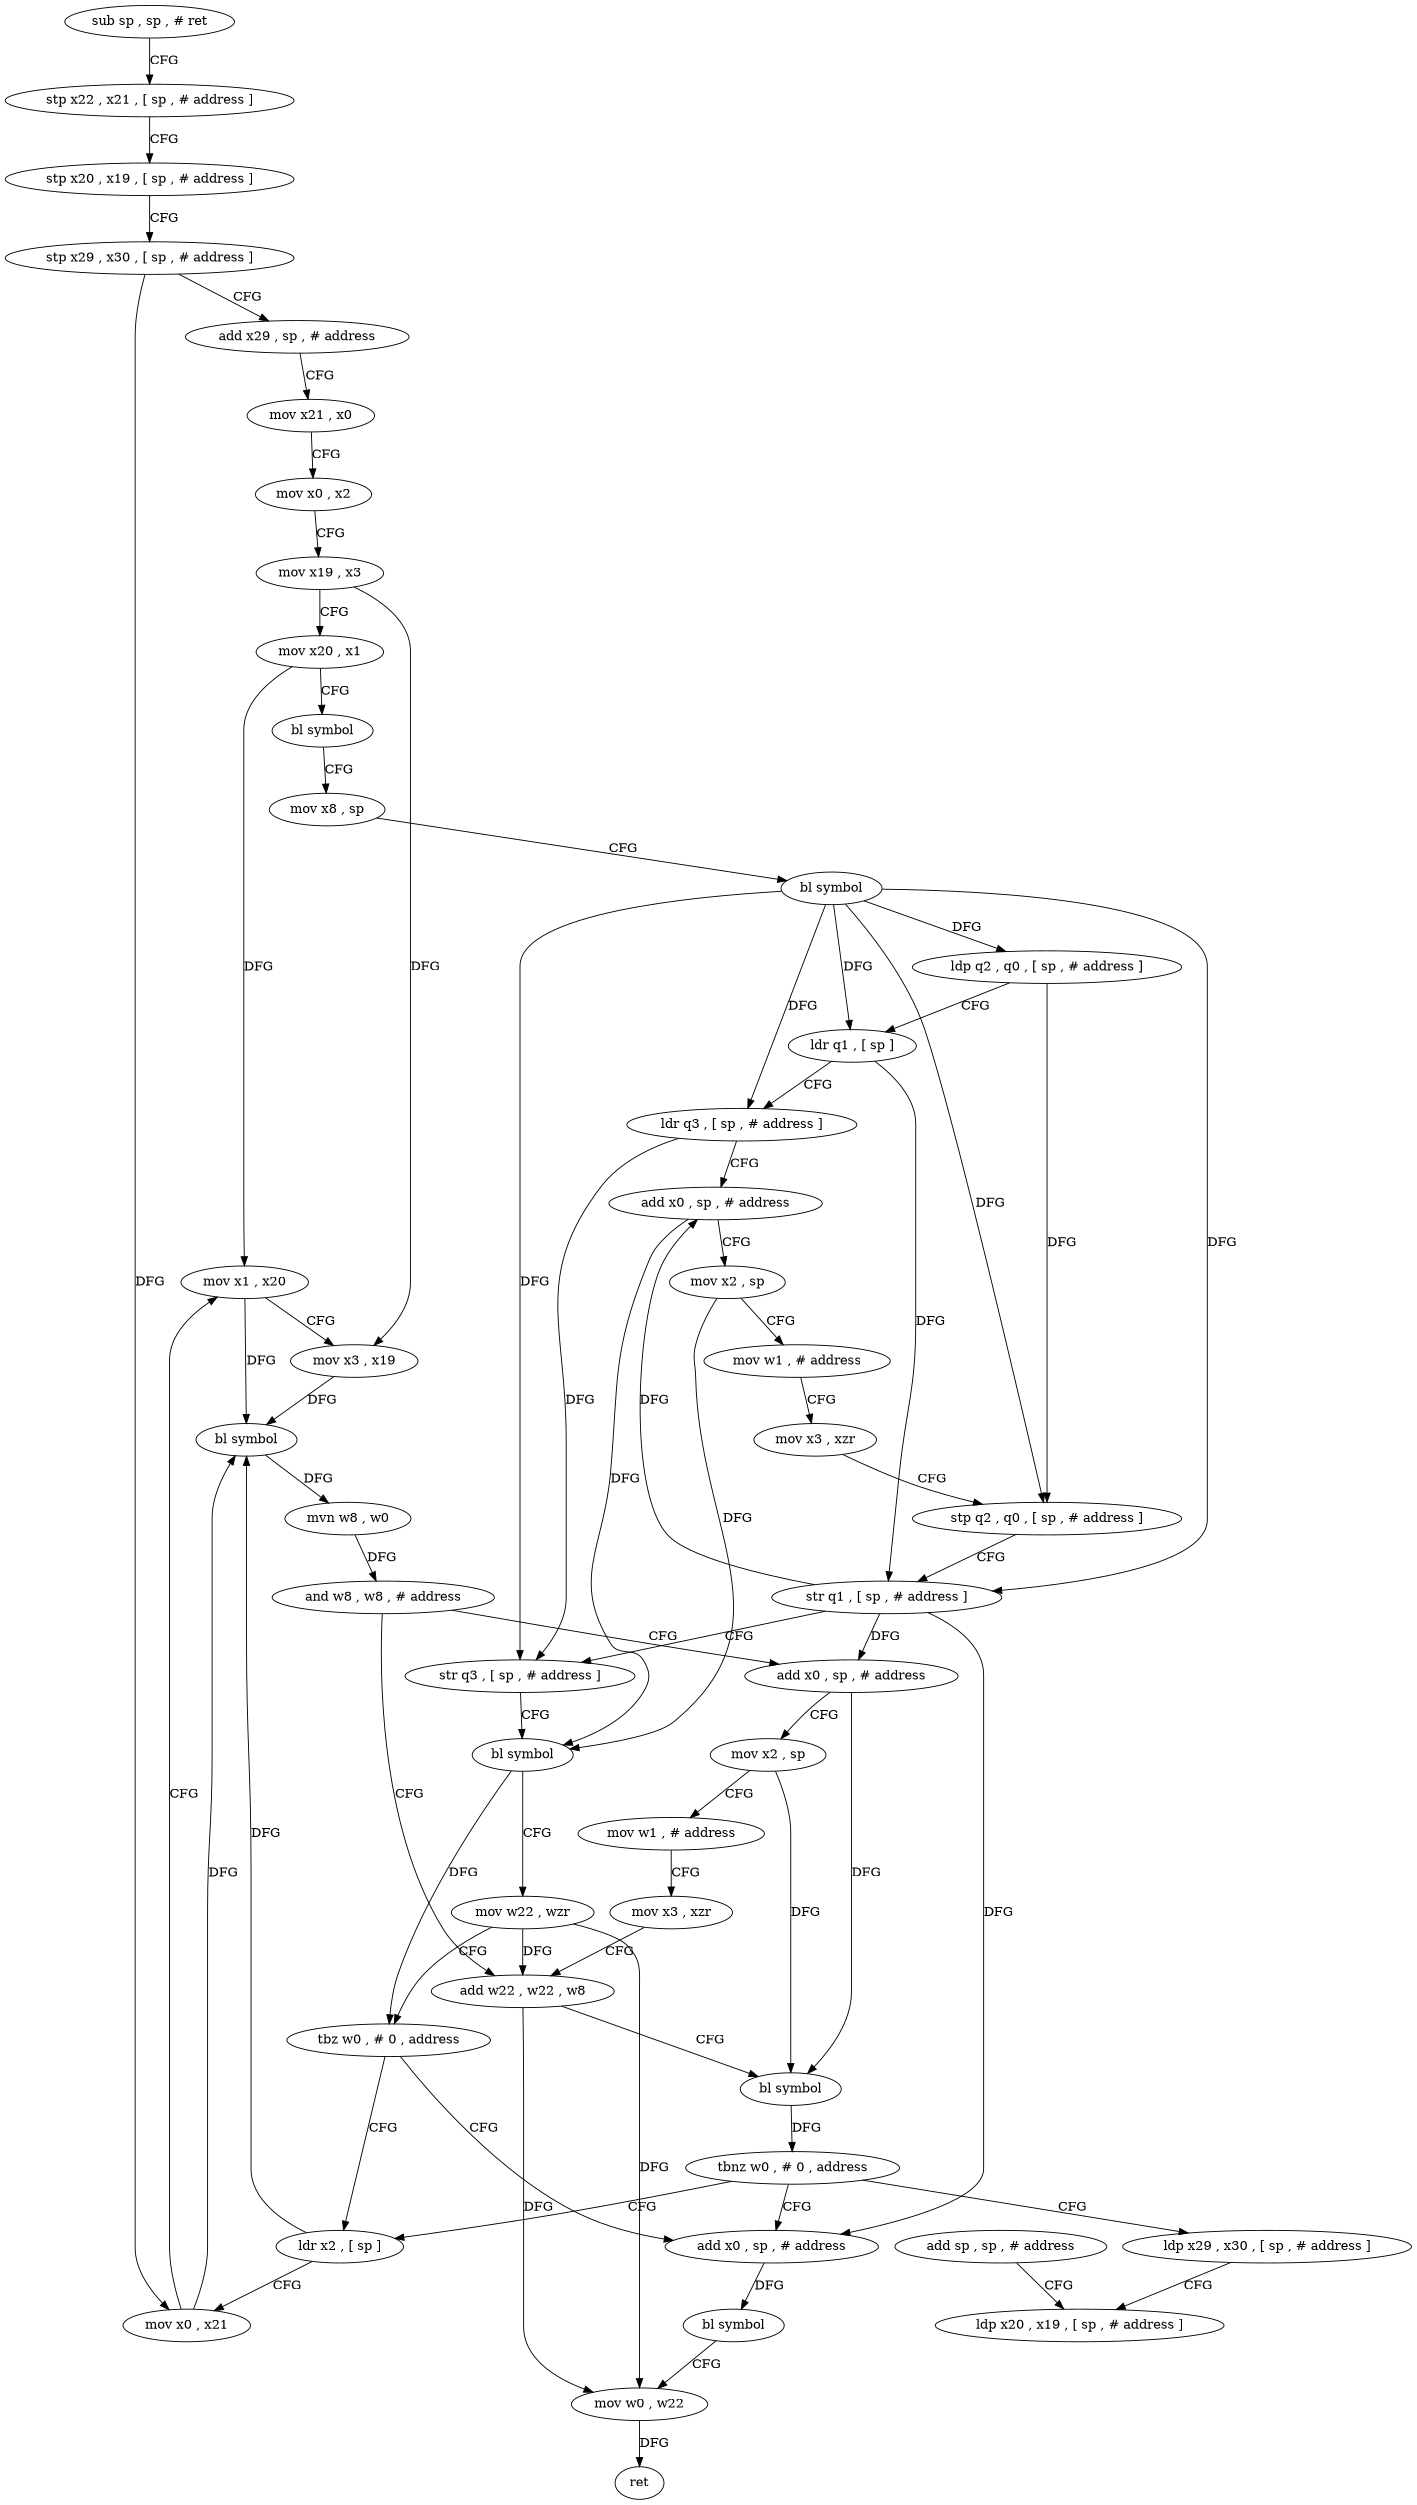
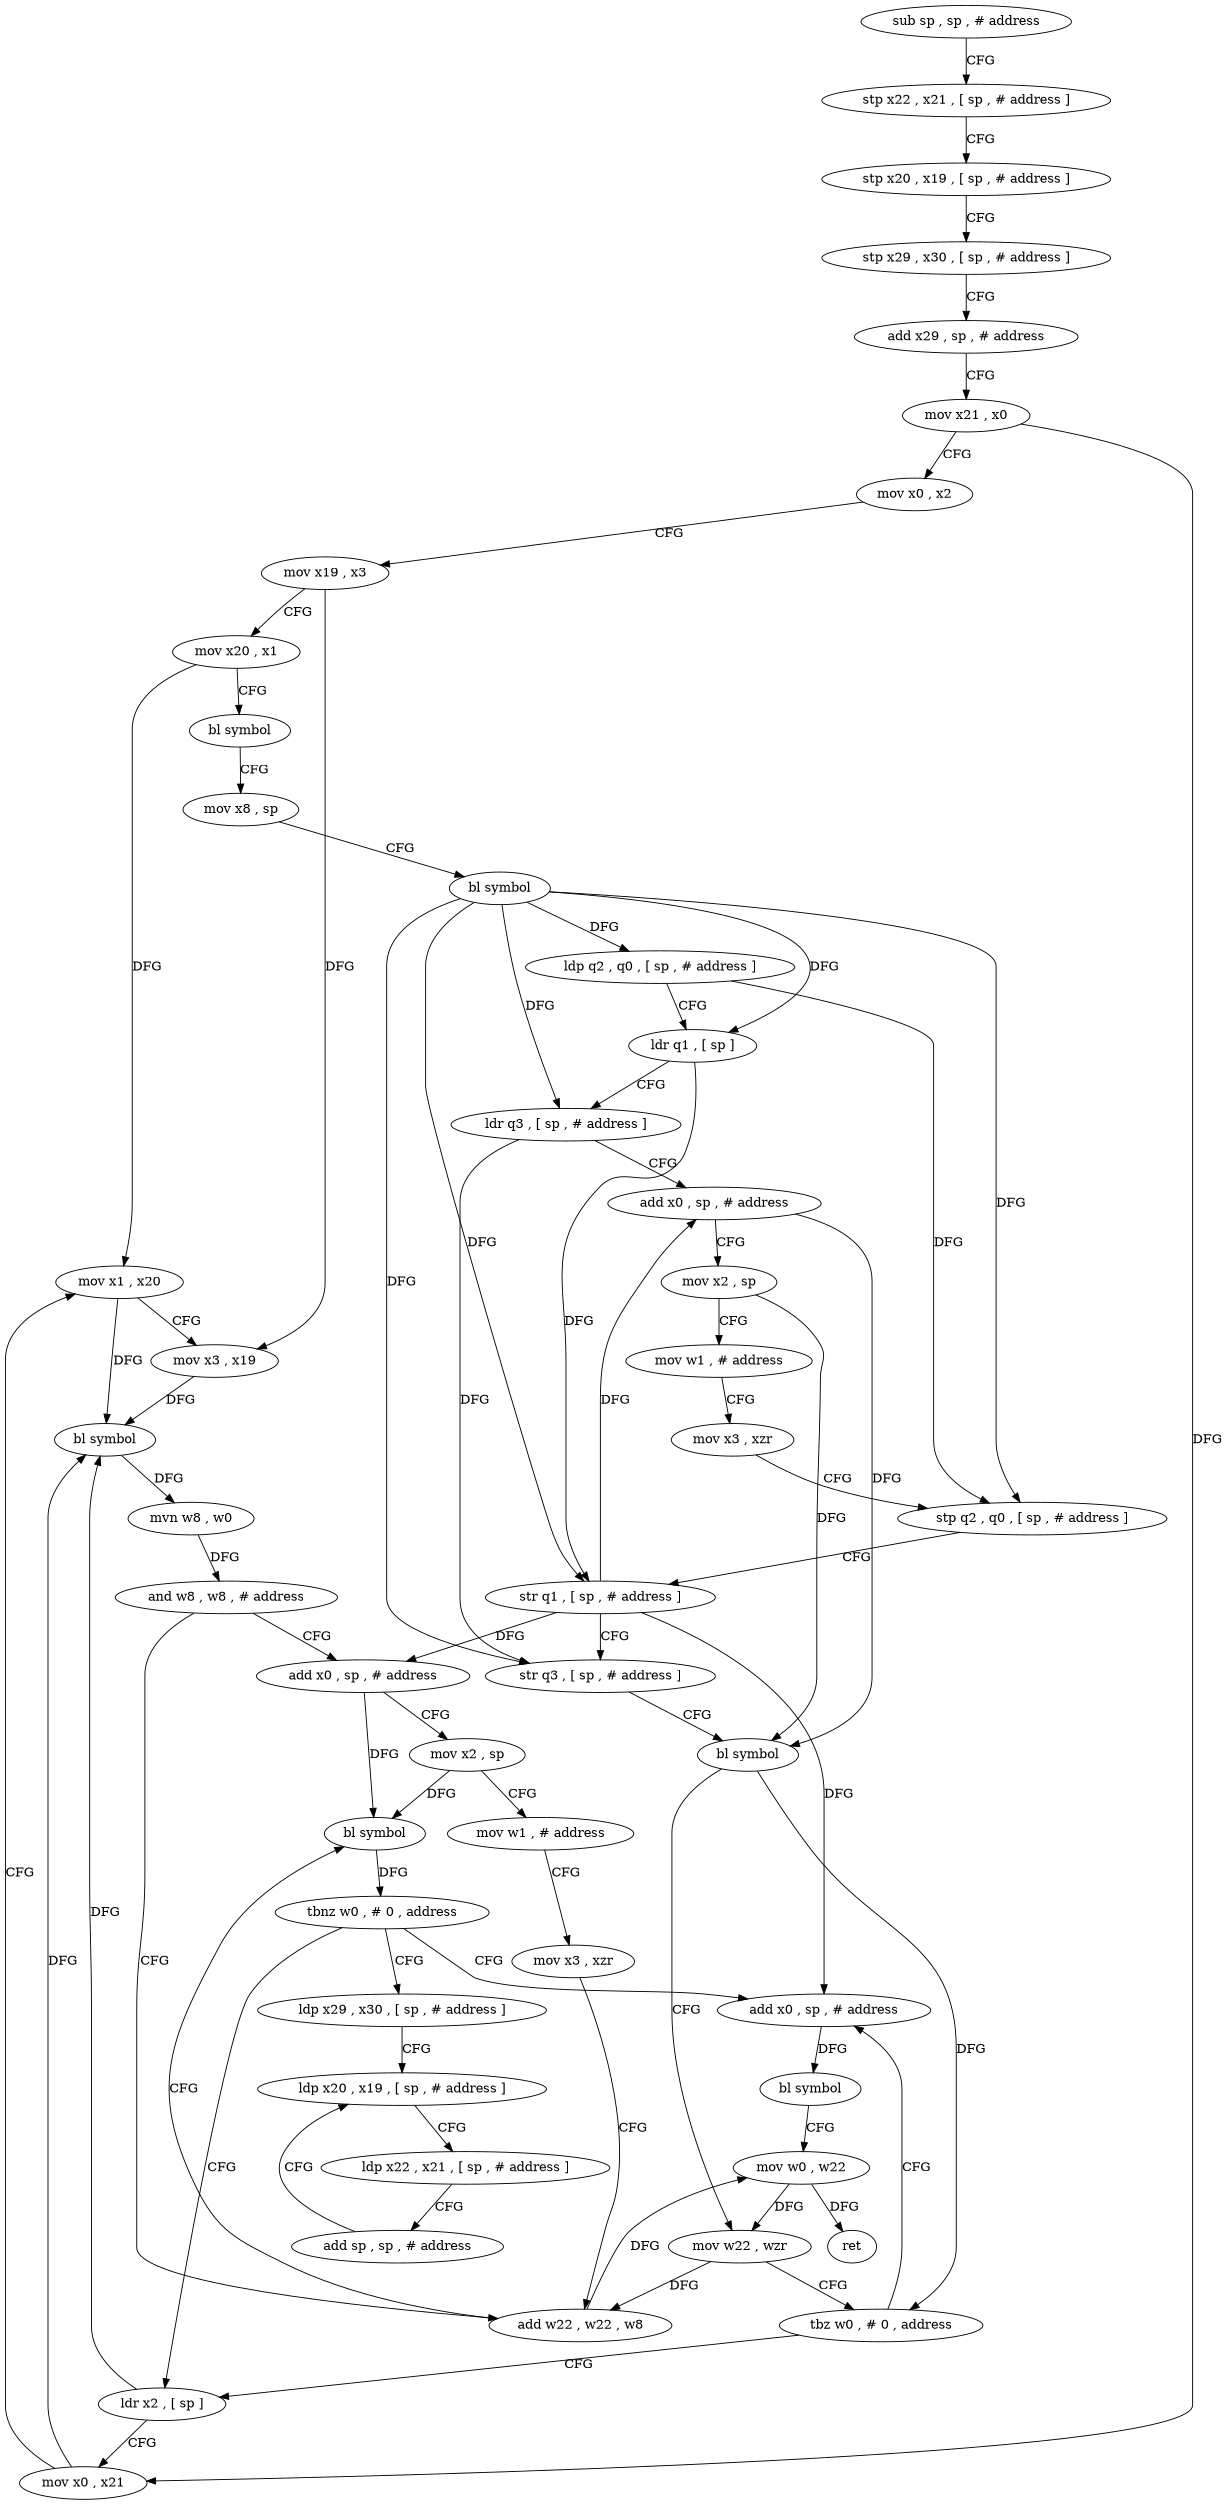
(150, 22) -> (966, 22)
(135, 1292) -> (1193, 1875)
(640, 2131) -> (773, 2204)
none -> (465, 2168)
